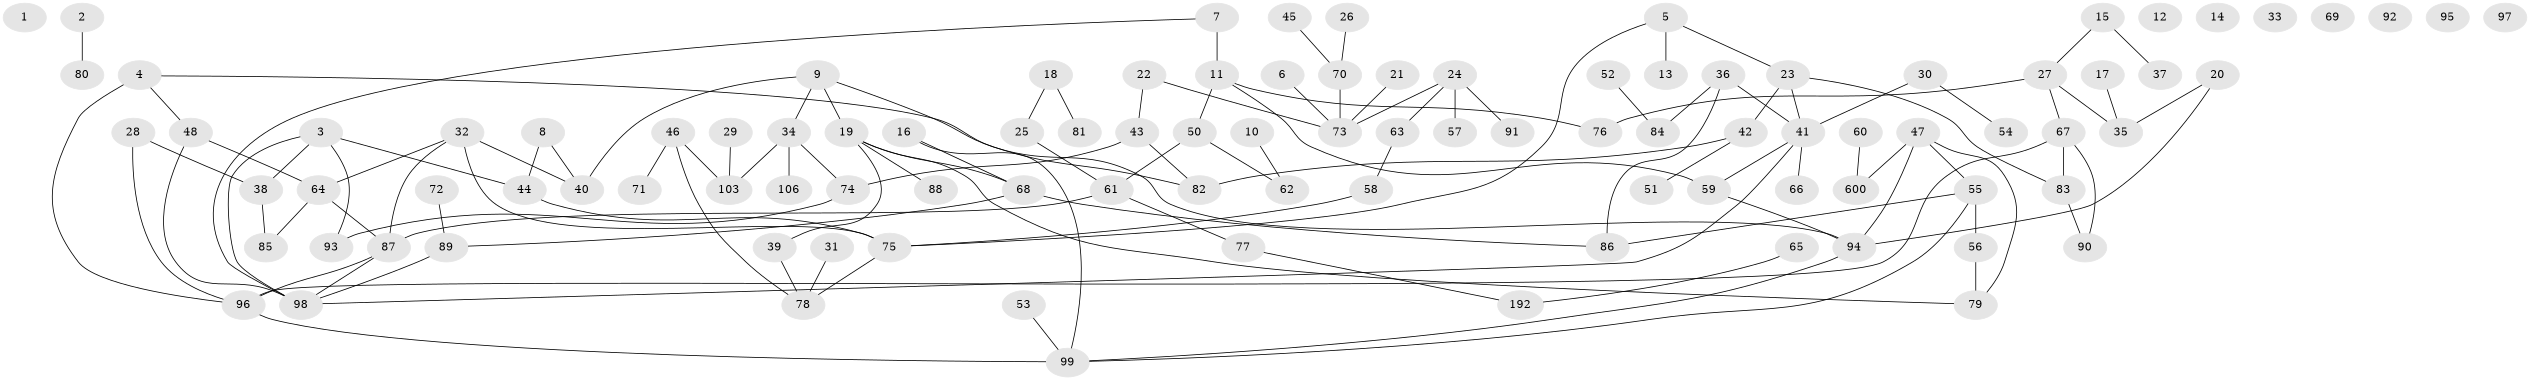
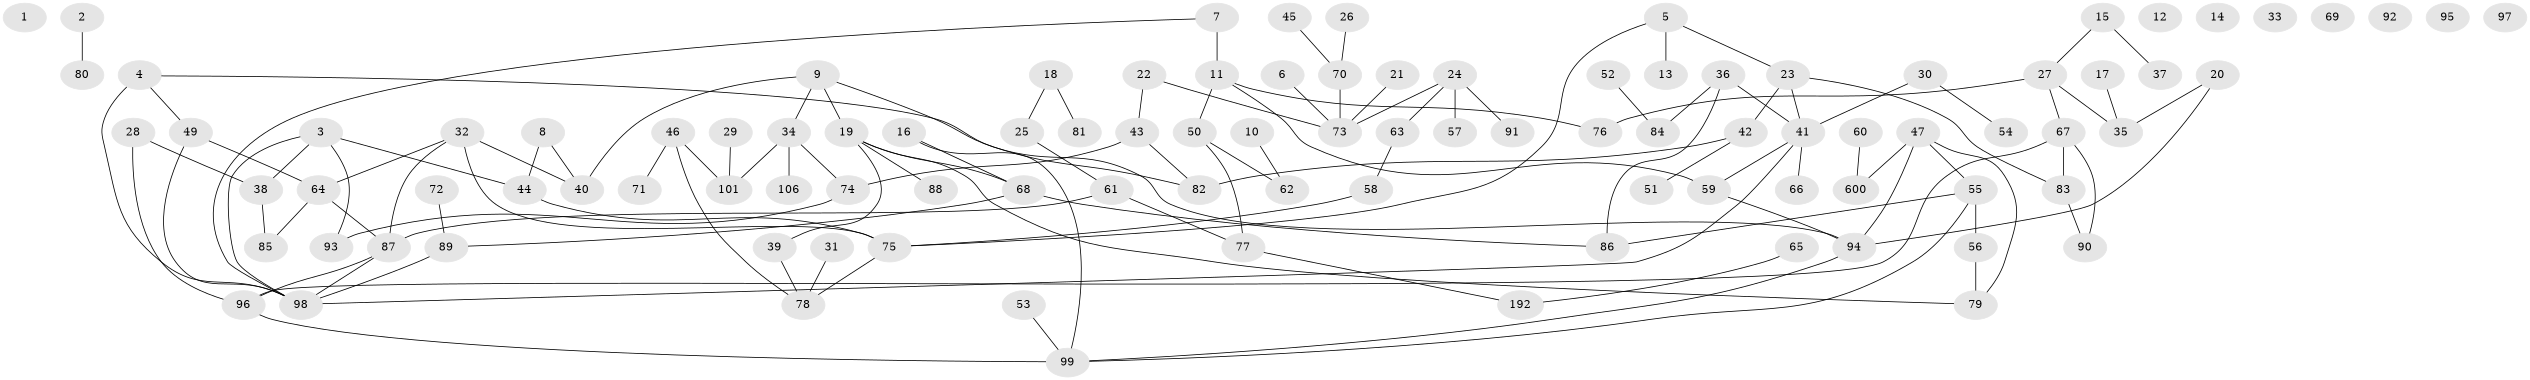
(191, 133) -> (191, 133)
(1153, 161) -> (1233, 188)
(729, 190) -> (729, 190)
(62, 236) -> (136, 237)
